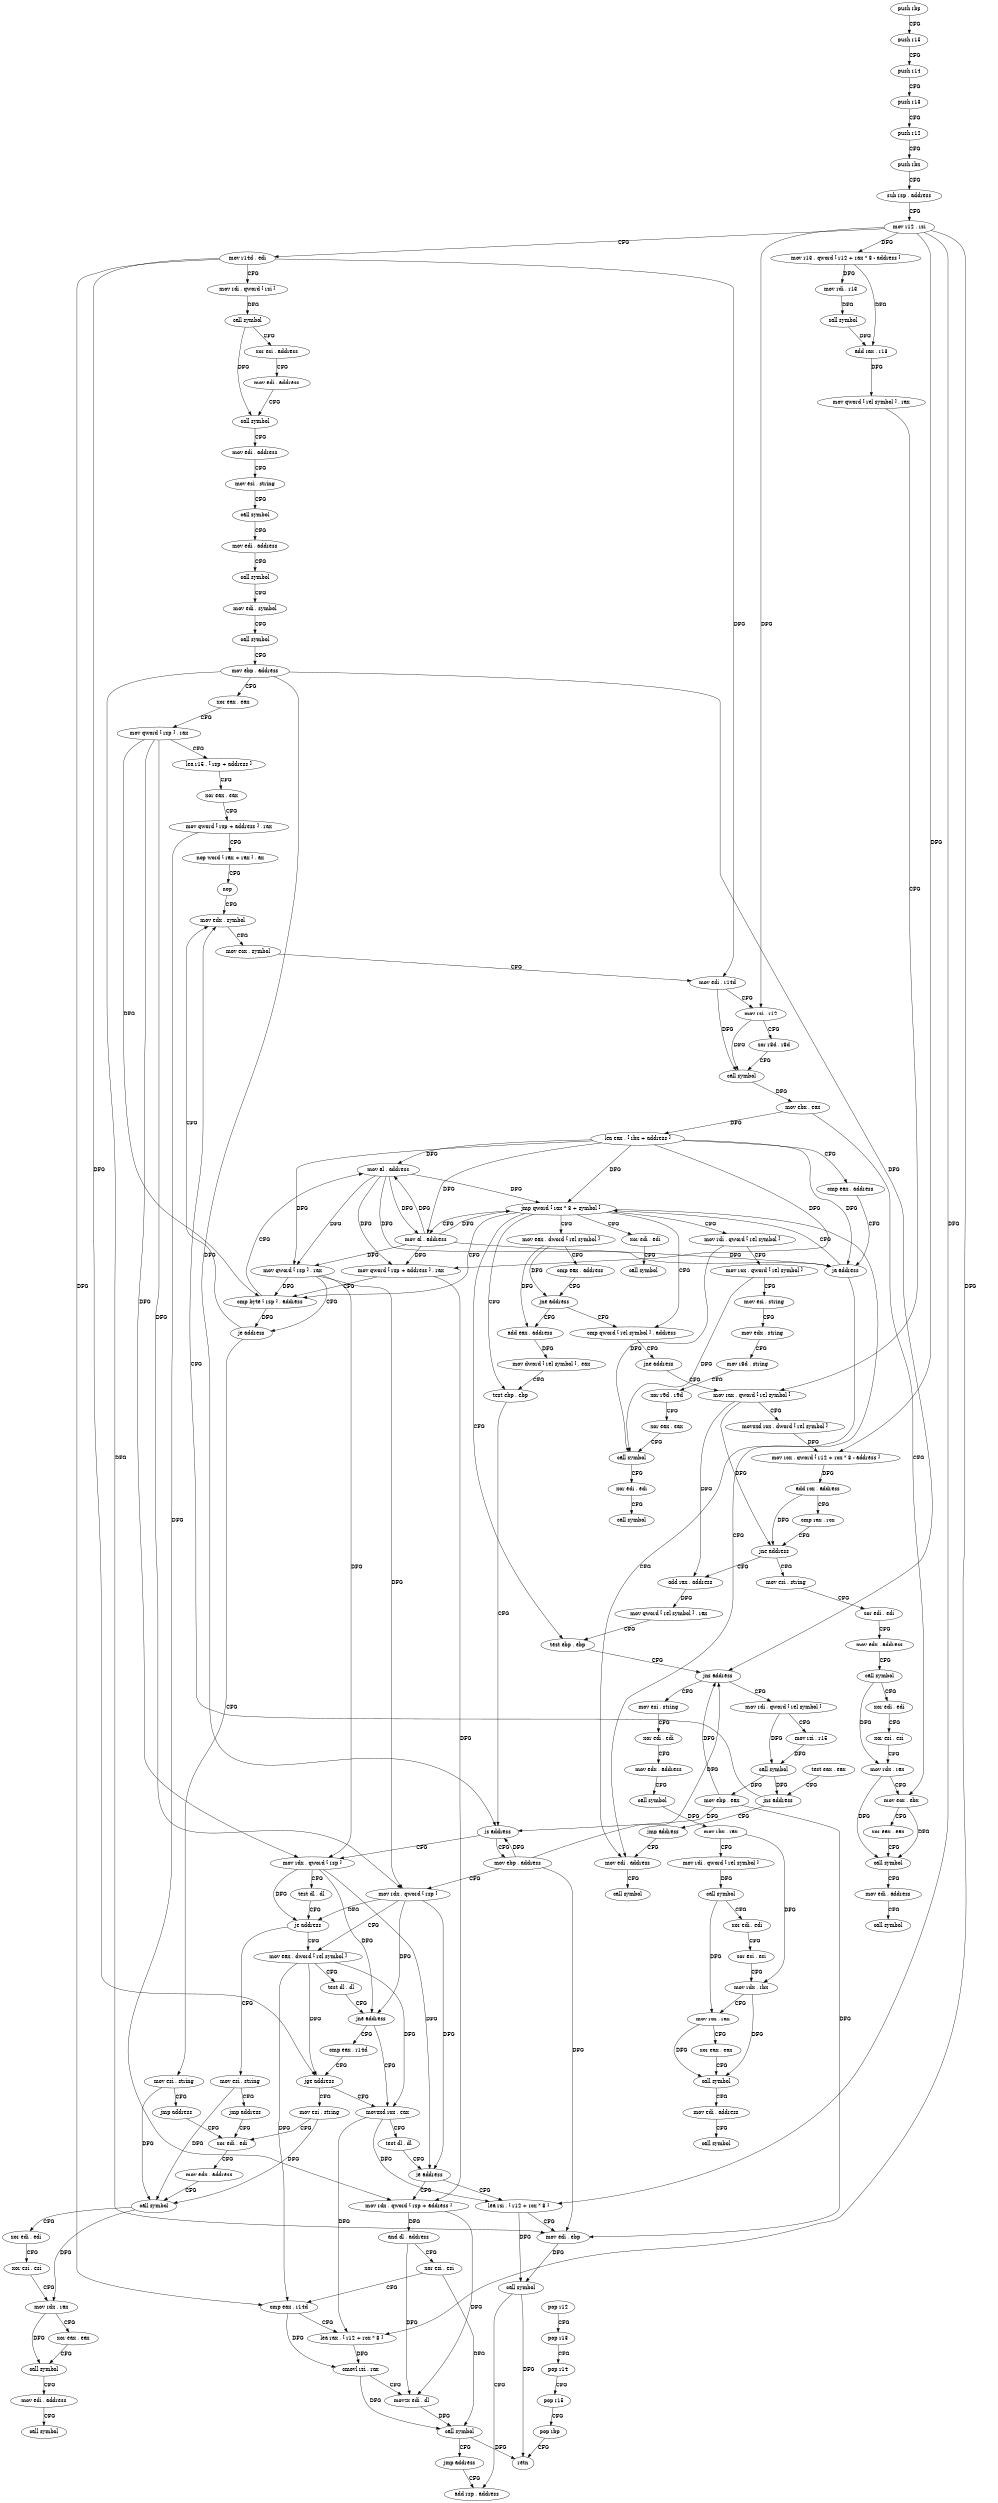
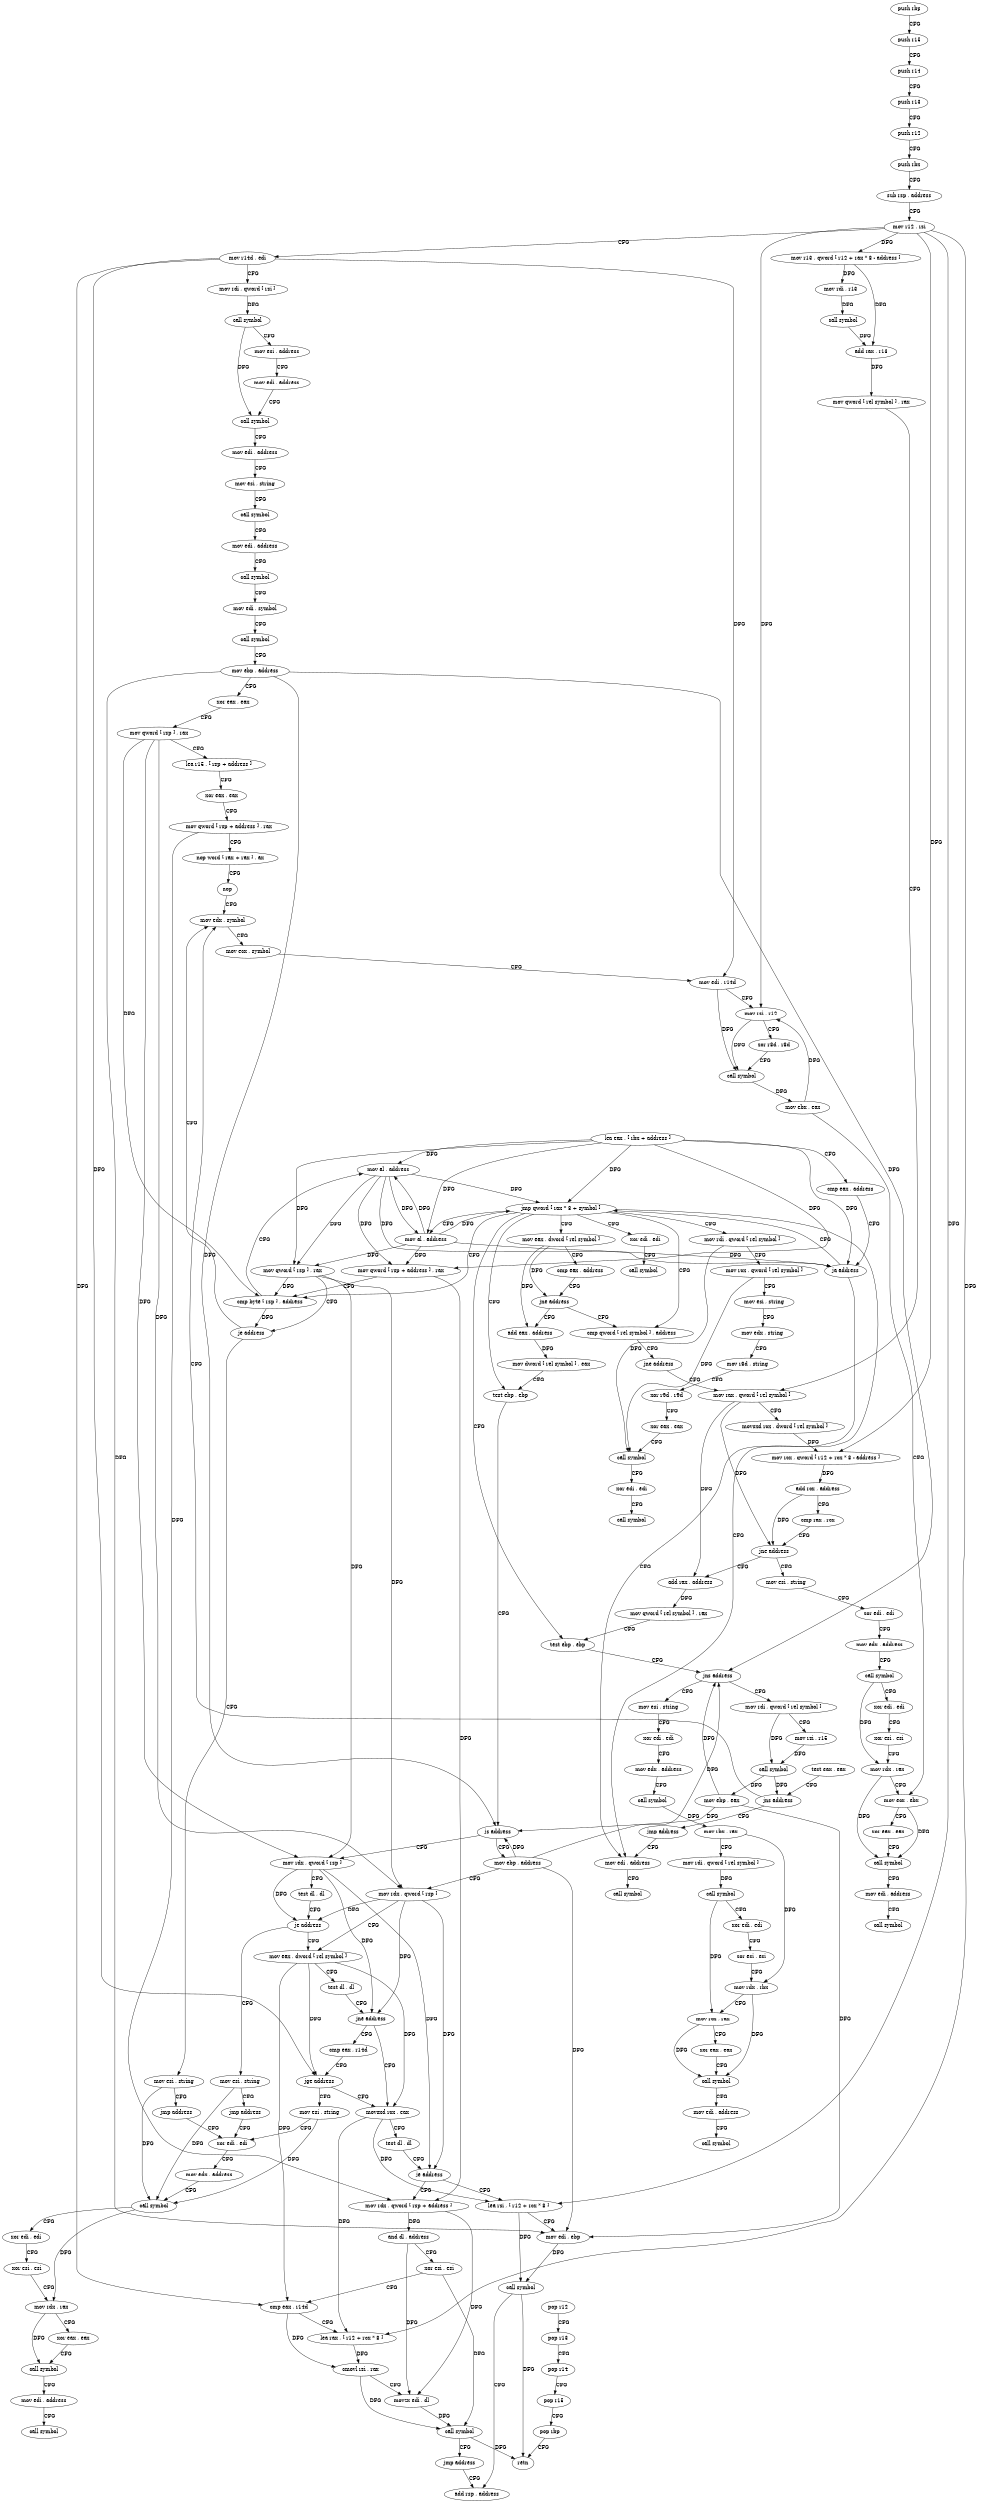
(277, 352) -> (277, 352)
(725, 1122) -> (808, 1055)
